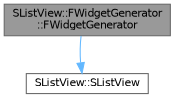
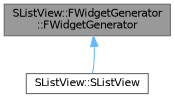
(80, 49) -> (94, 60)
